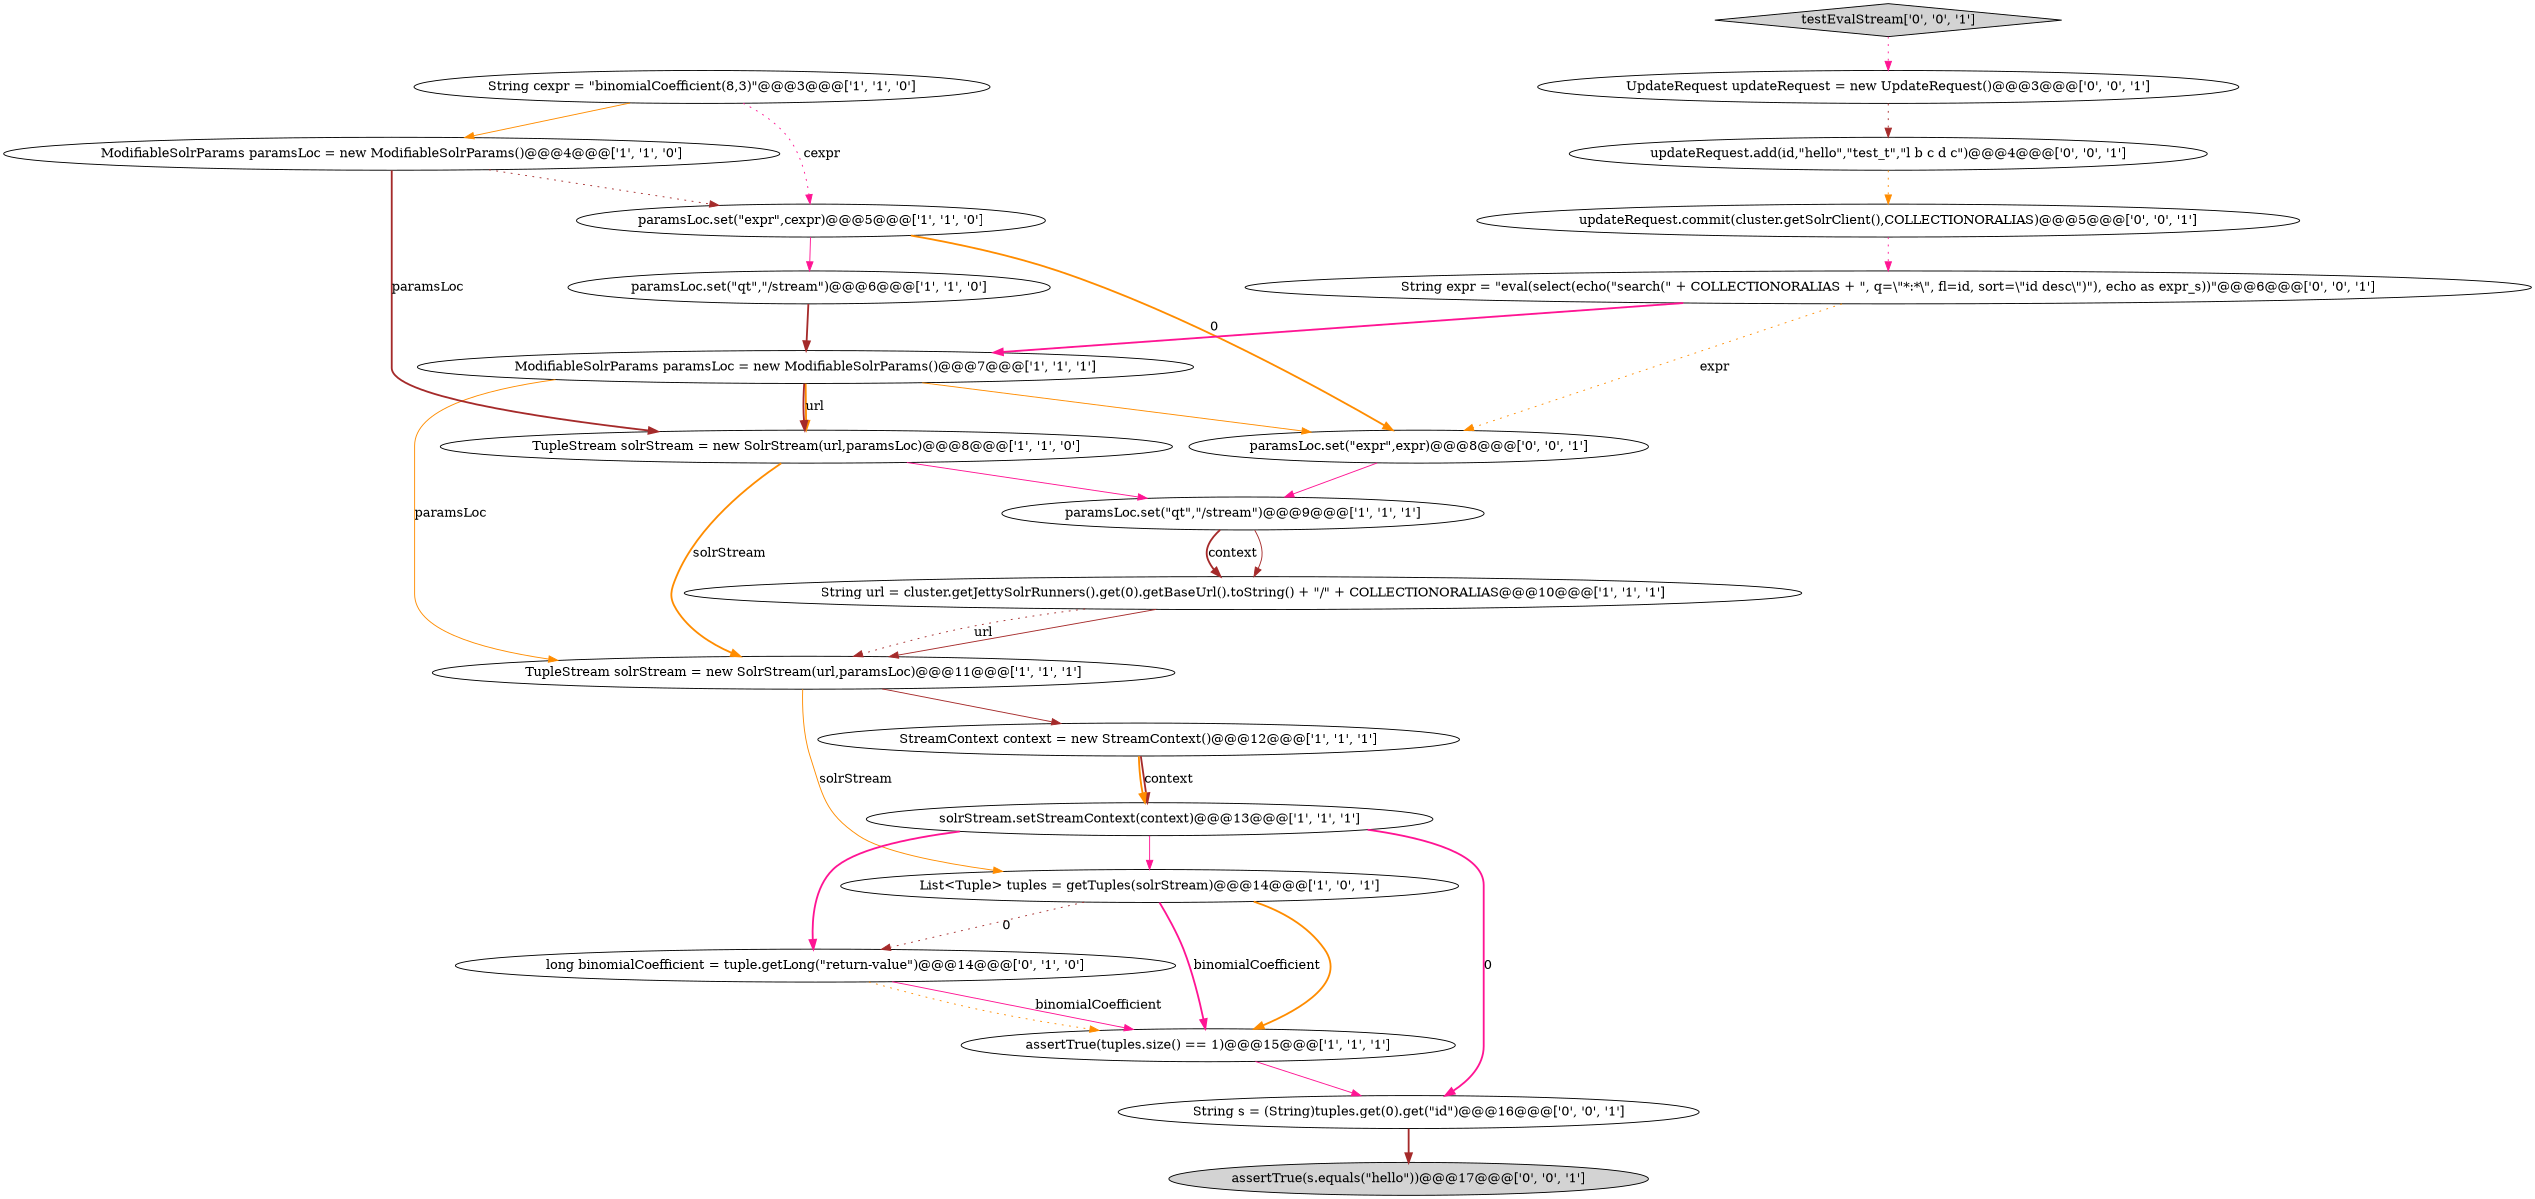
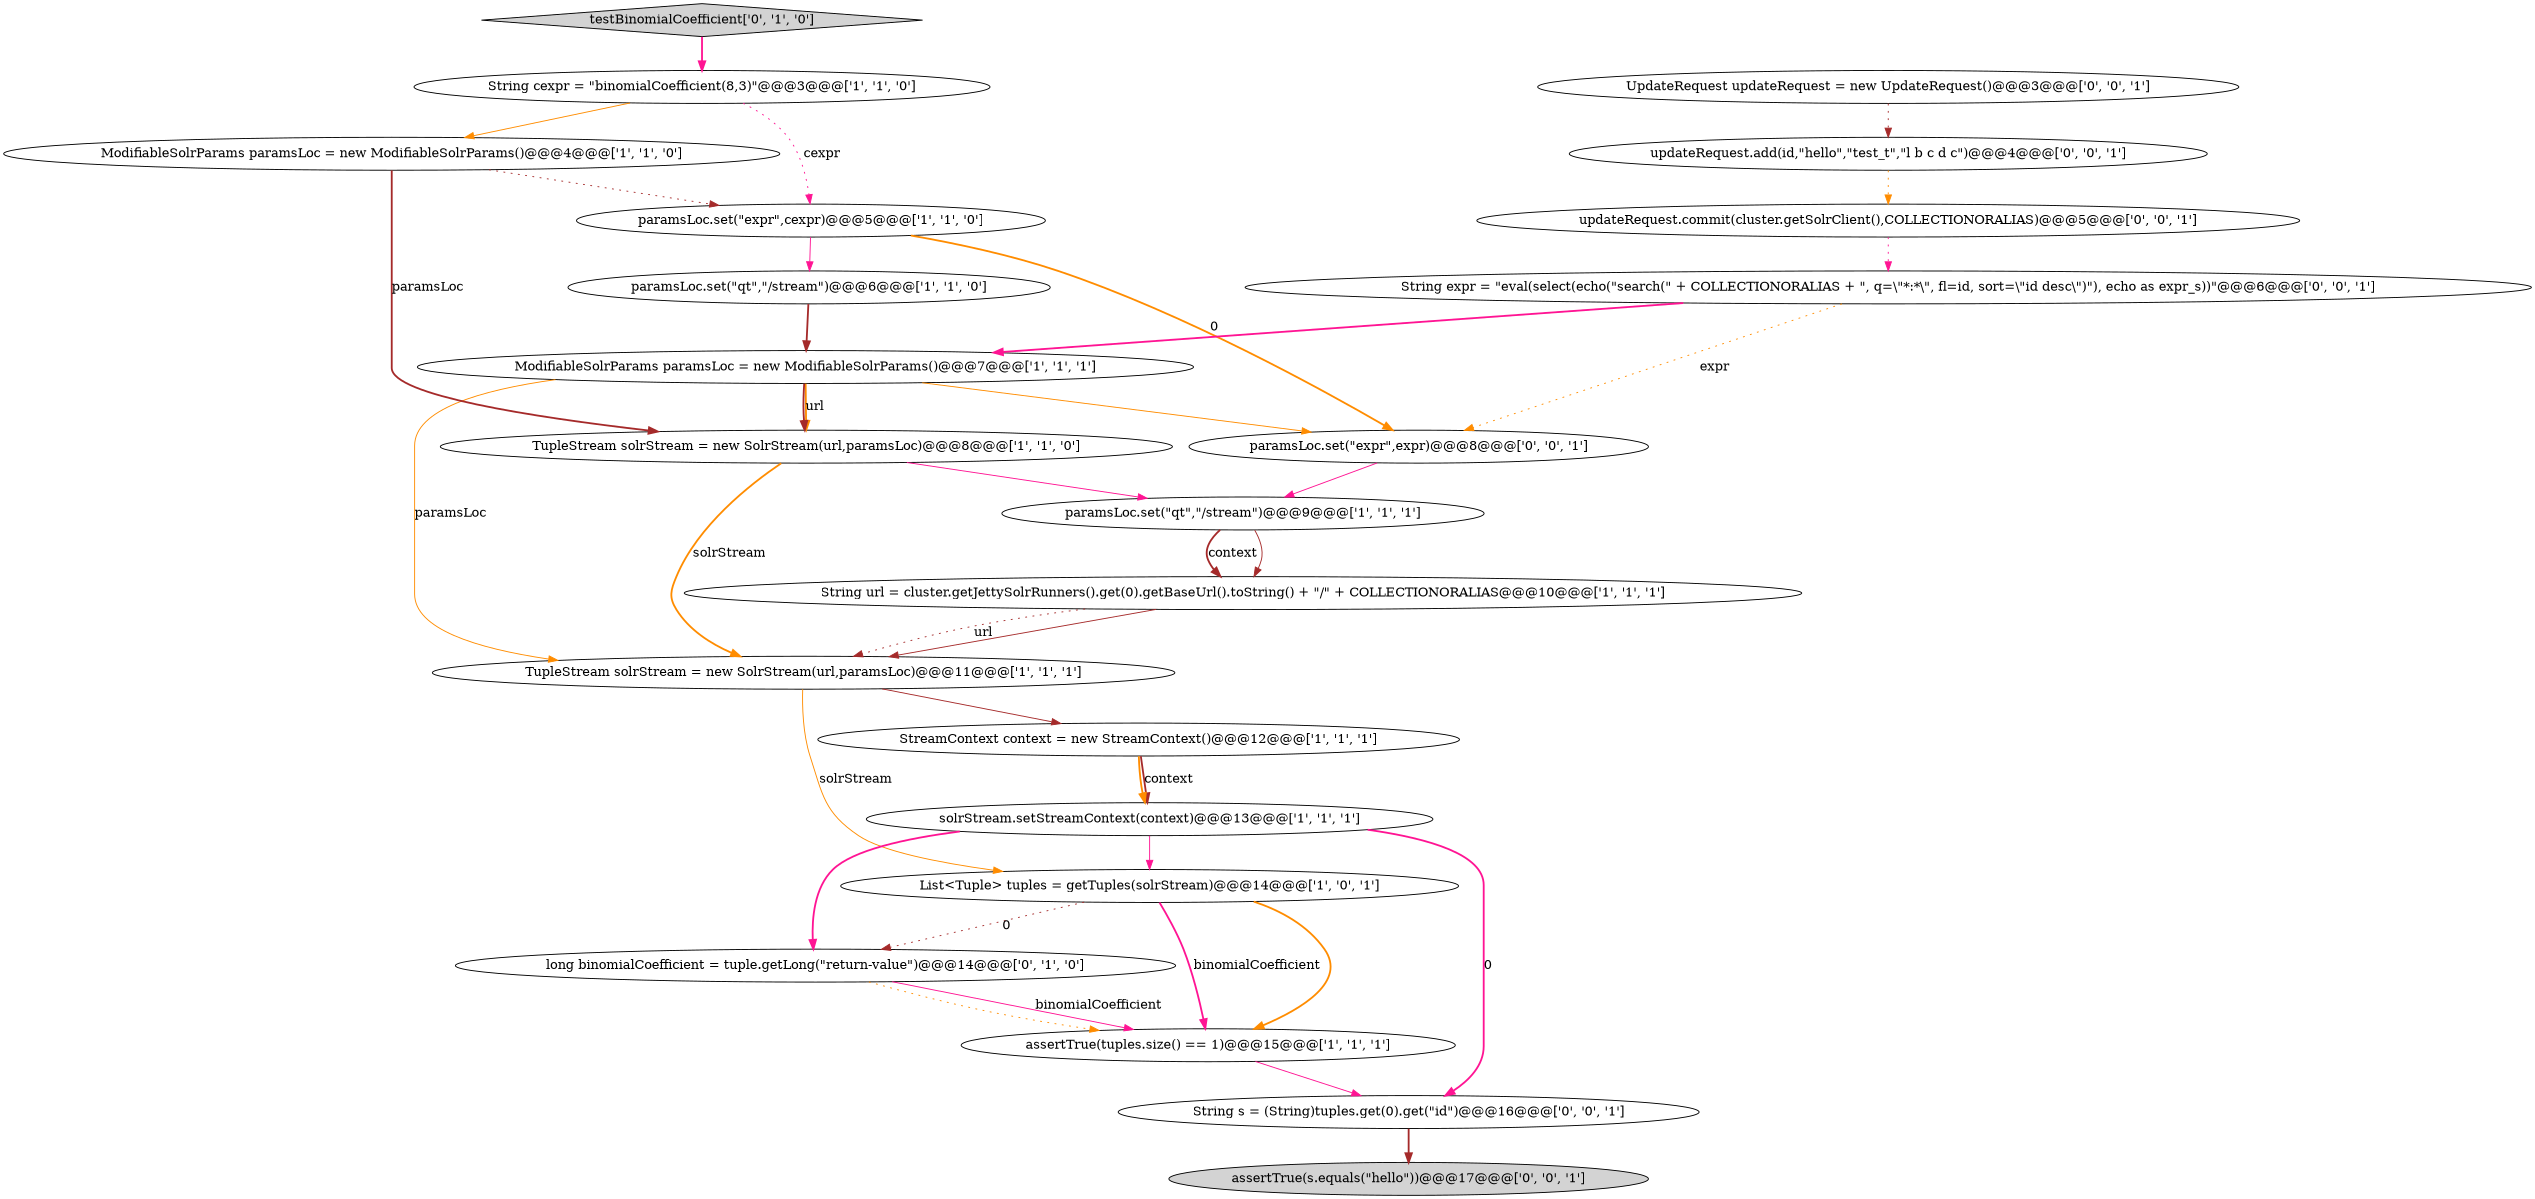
none -> (702, 20)
(1888, 20) -> none
